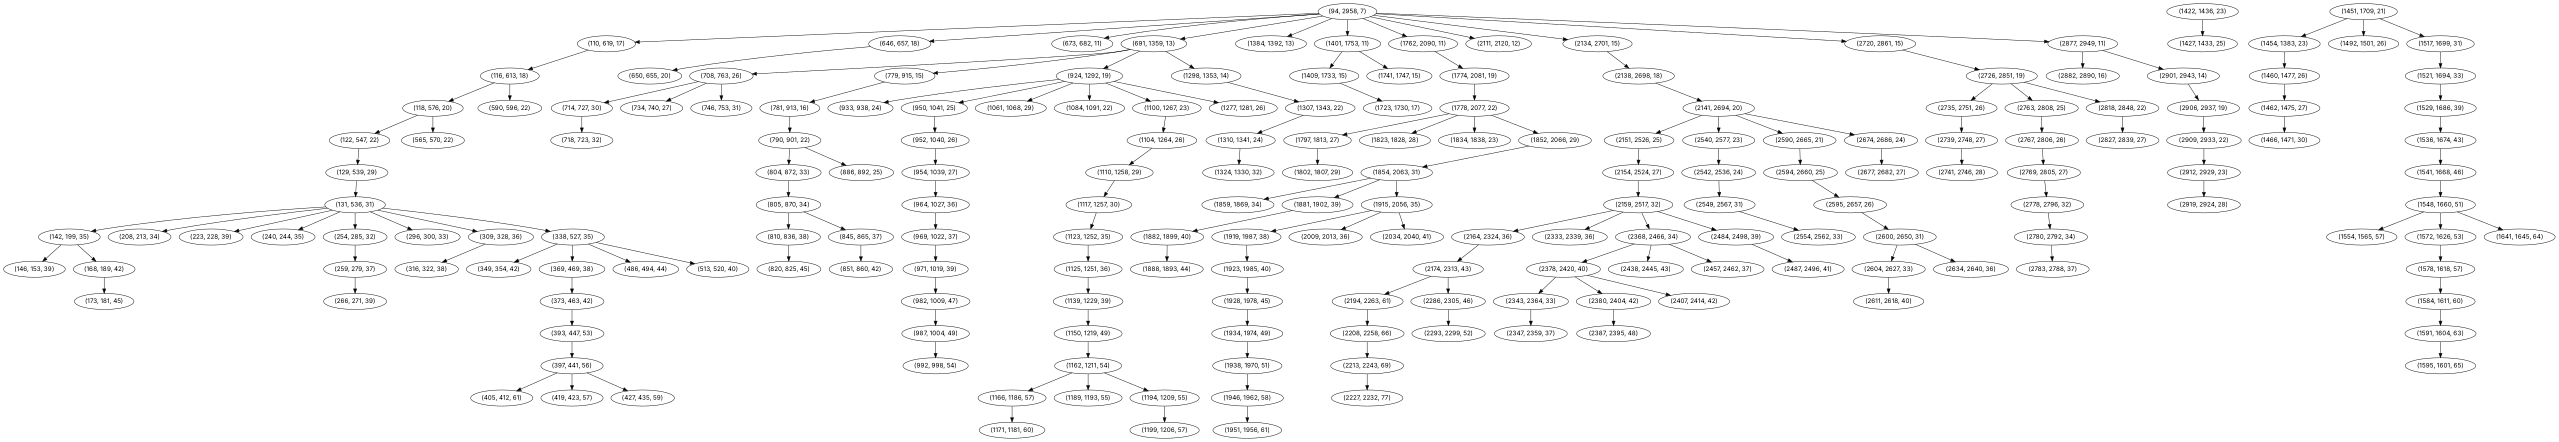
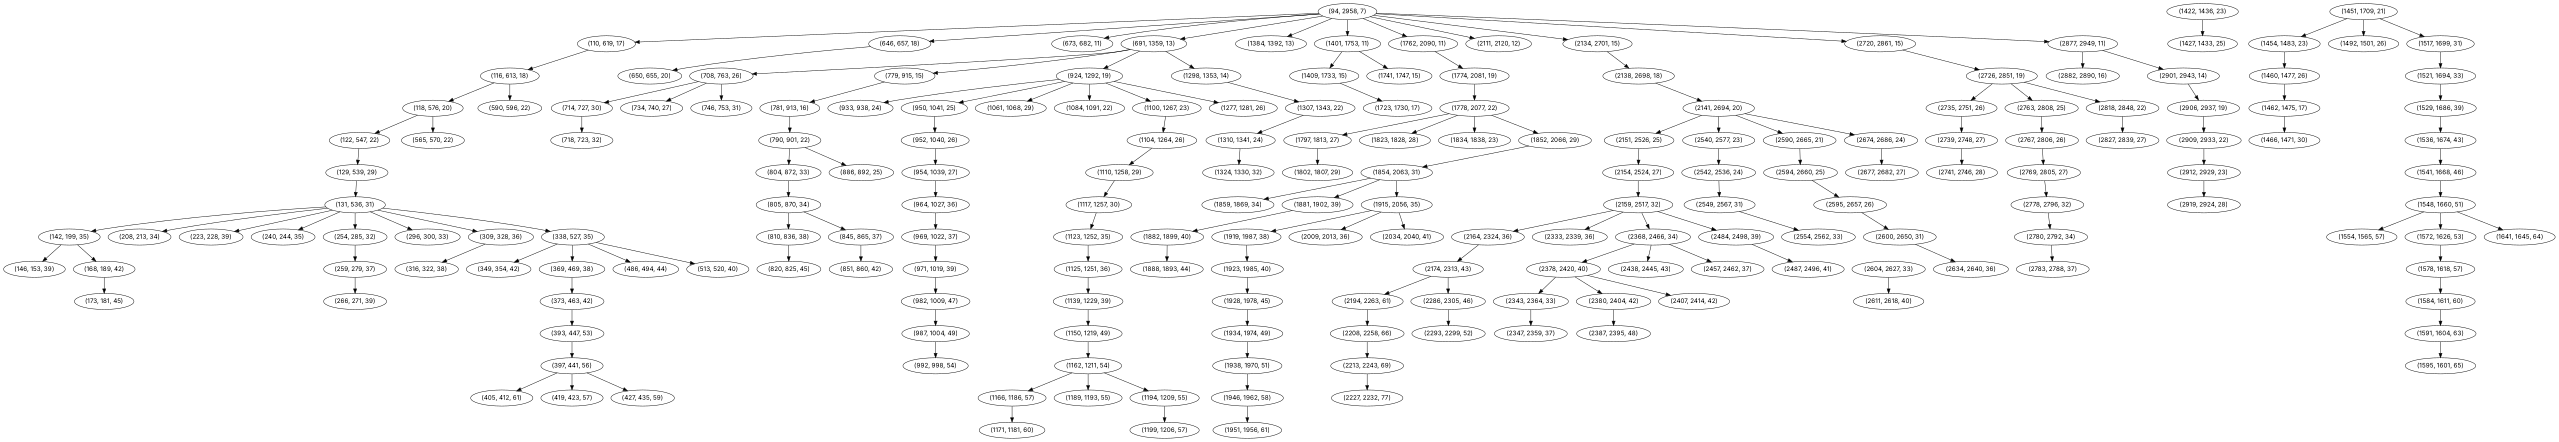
(2284, 44) -> (2284, 44)
(2284, 108) -> (2284, 108)
(1895, 251) -> none
